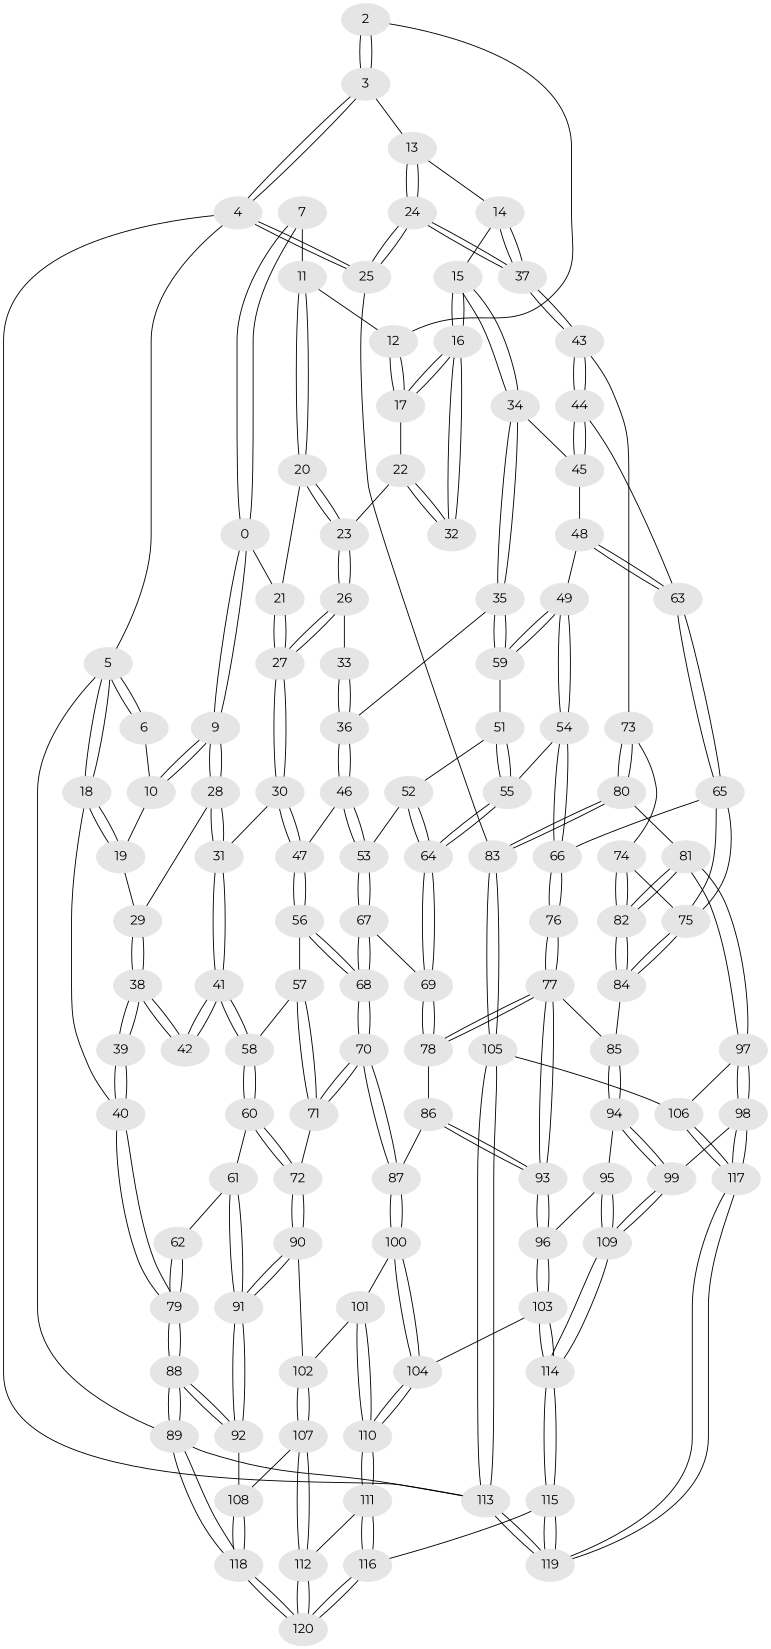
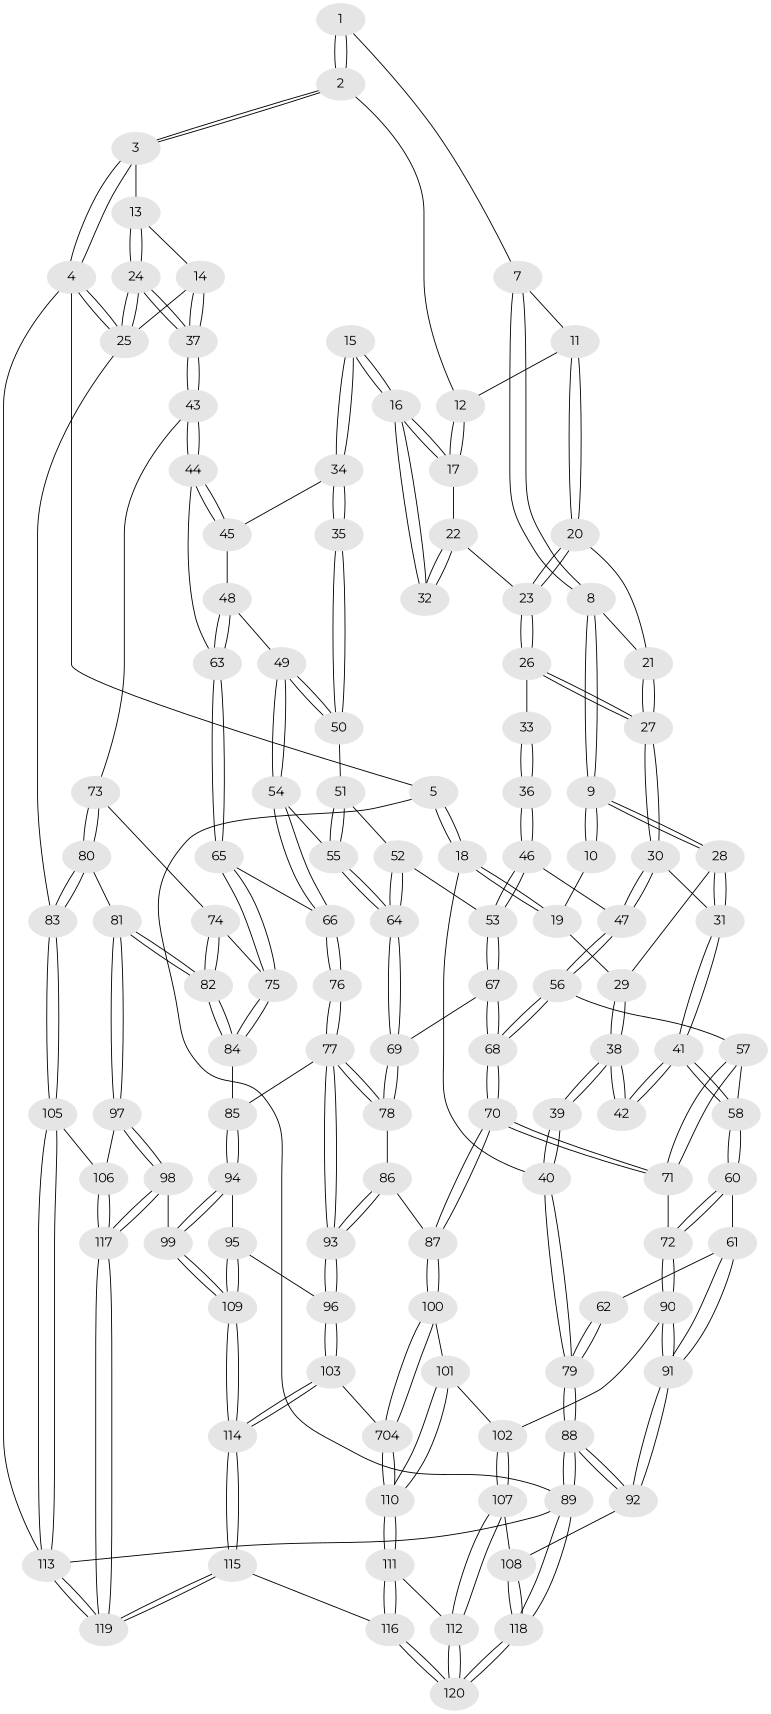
none -> (341, 20)
(481, 243) -> (155, 315)
(245, 535) -> (591, 599)
(500, 664) -> (339, 728)
(419, 666) -> none
(144, 728) -> none
(418, 1372) -> (387, 1436)
